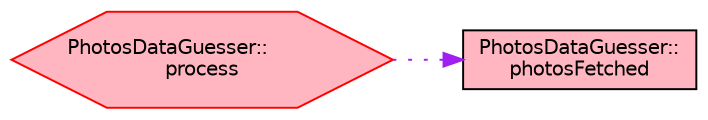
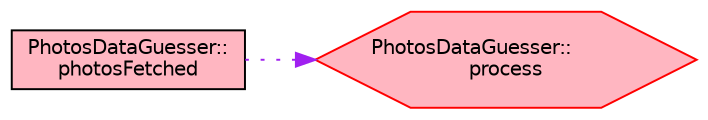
(418, 60) -> (271, 60)
